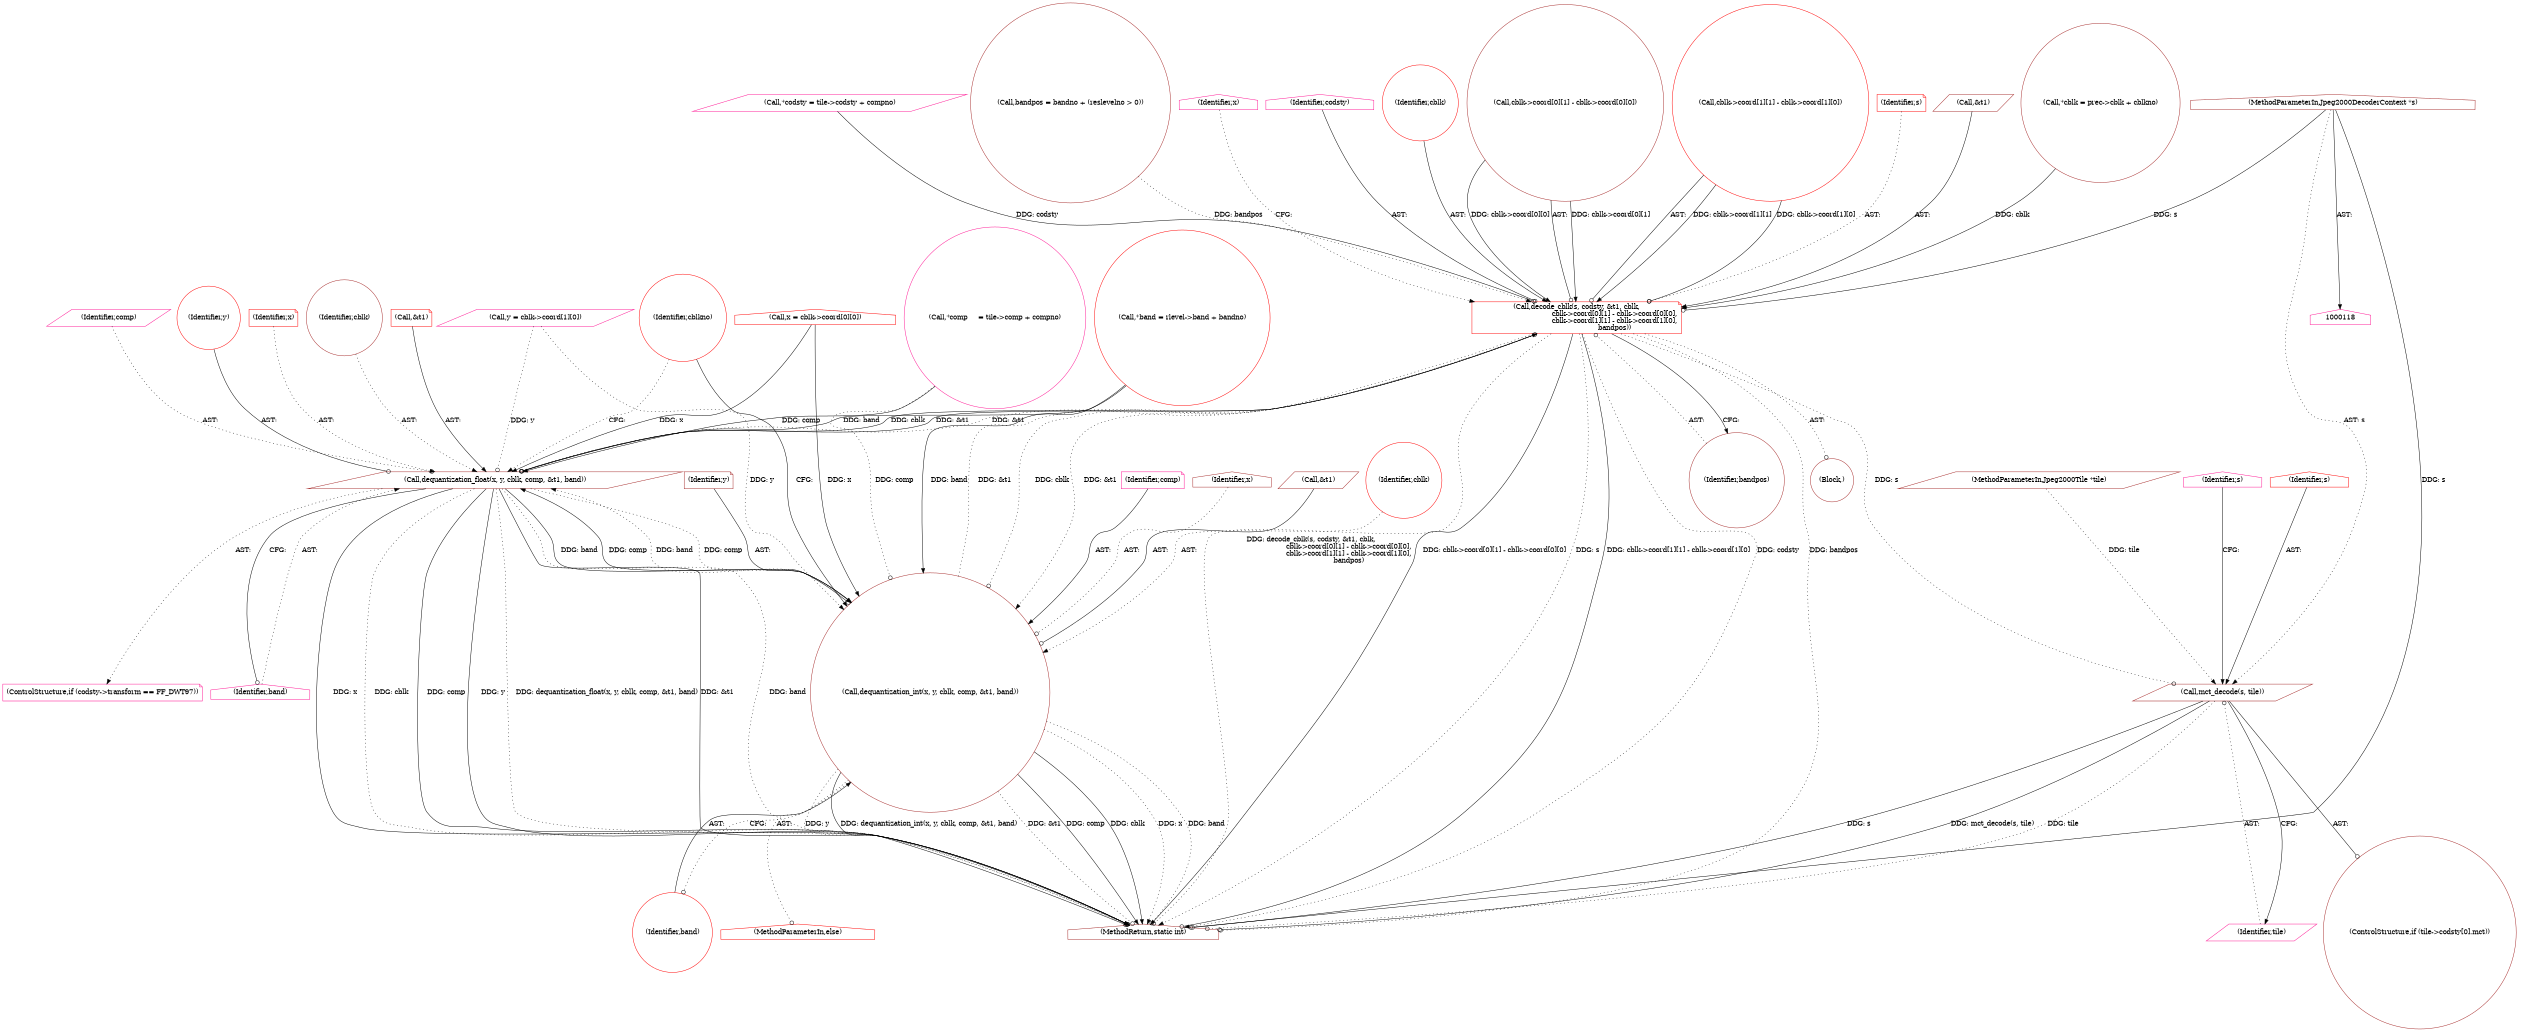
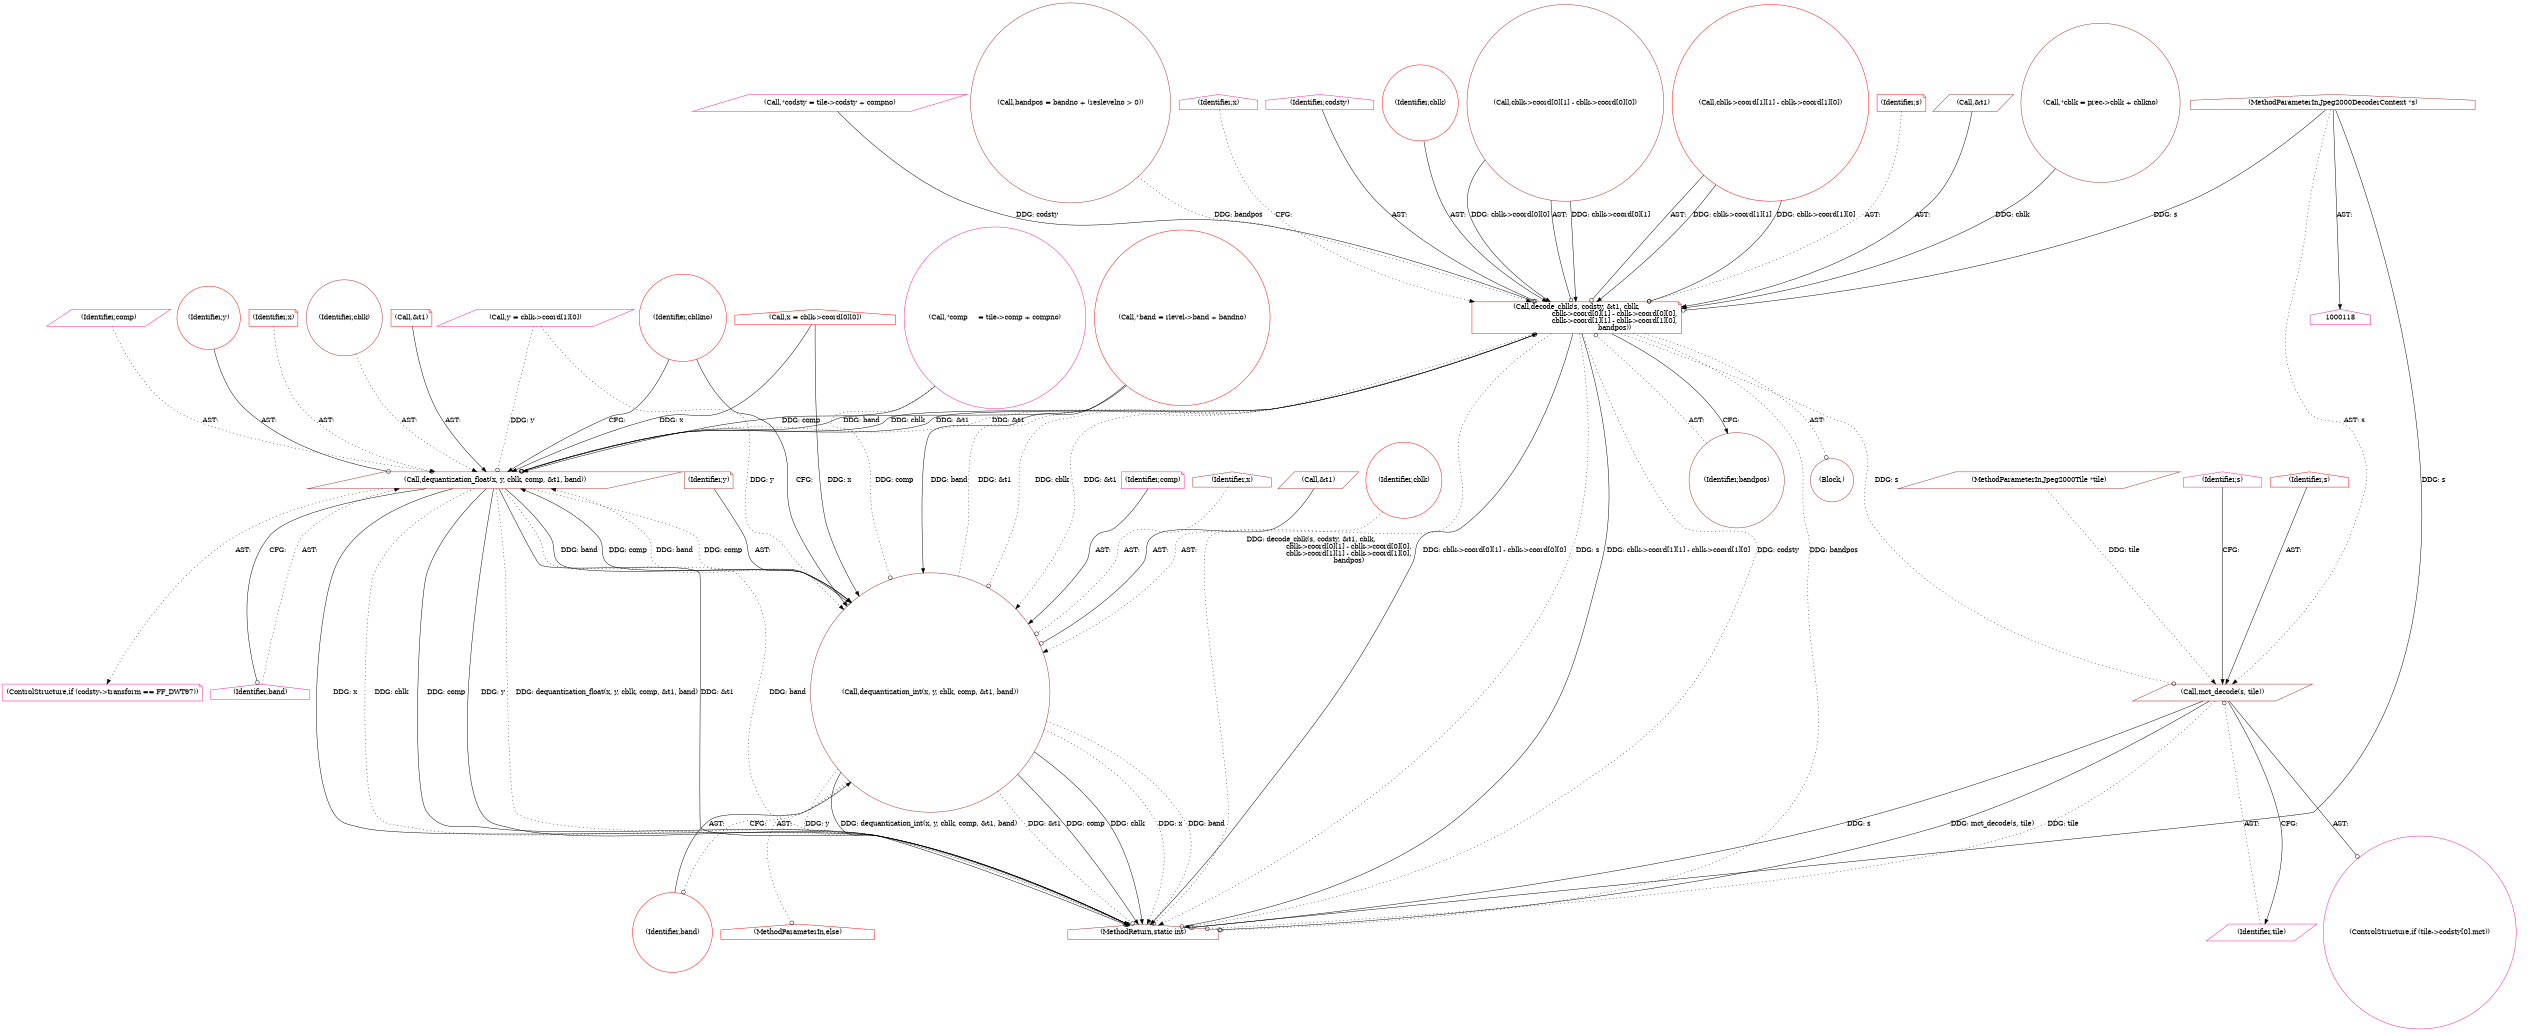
(599, 422) -> (599, 422)
(2420, 933) -> (2420, 933)
